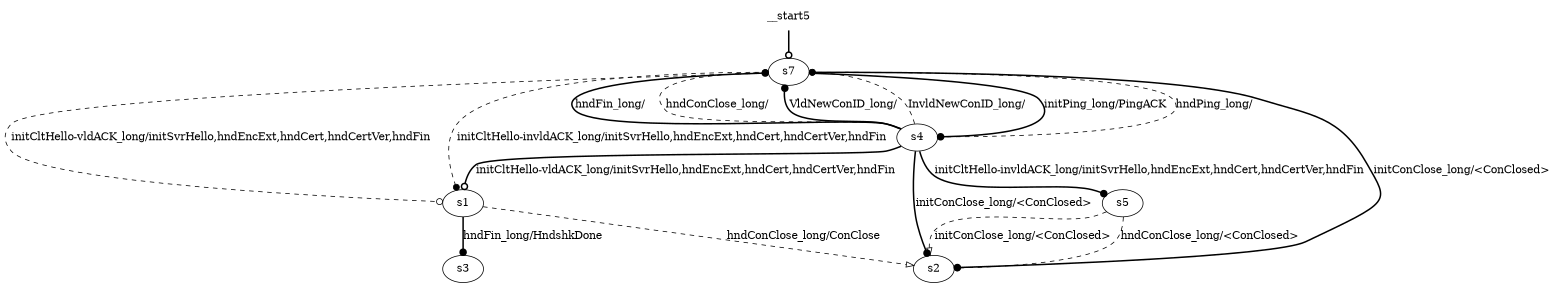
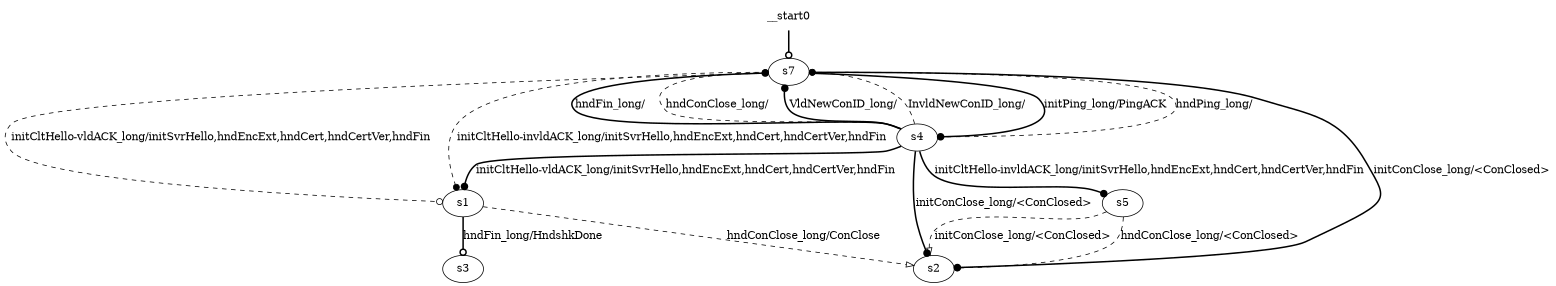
(789, 17) -> (789, 17)
(678, 155) -> (678, 155)
(463, 233) -> (463, 233)
